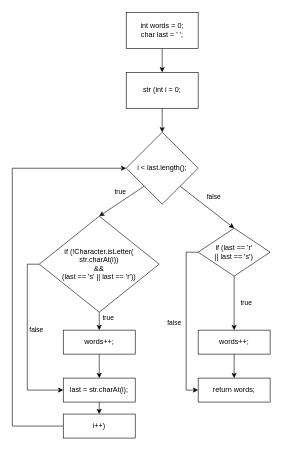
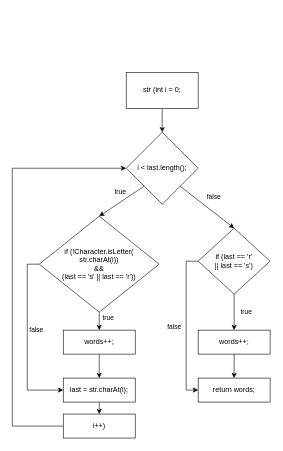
(162, 30) -> none
(162, 66) -> none
(234, 252) -> (234, 261)
